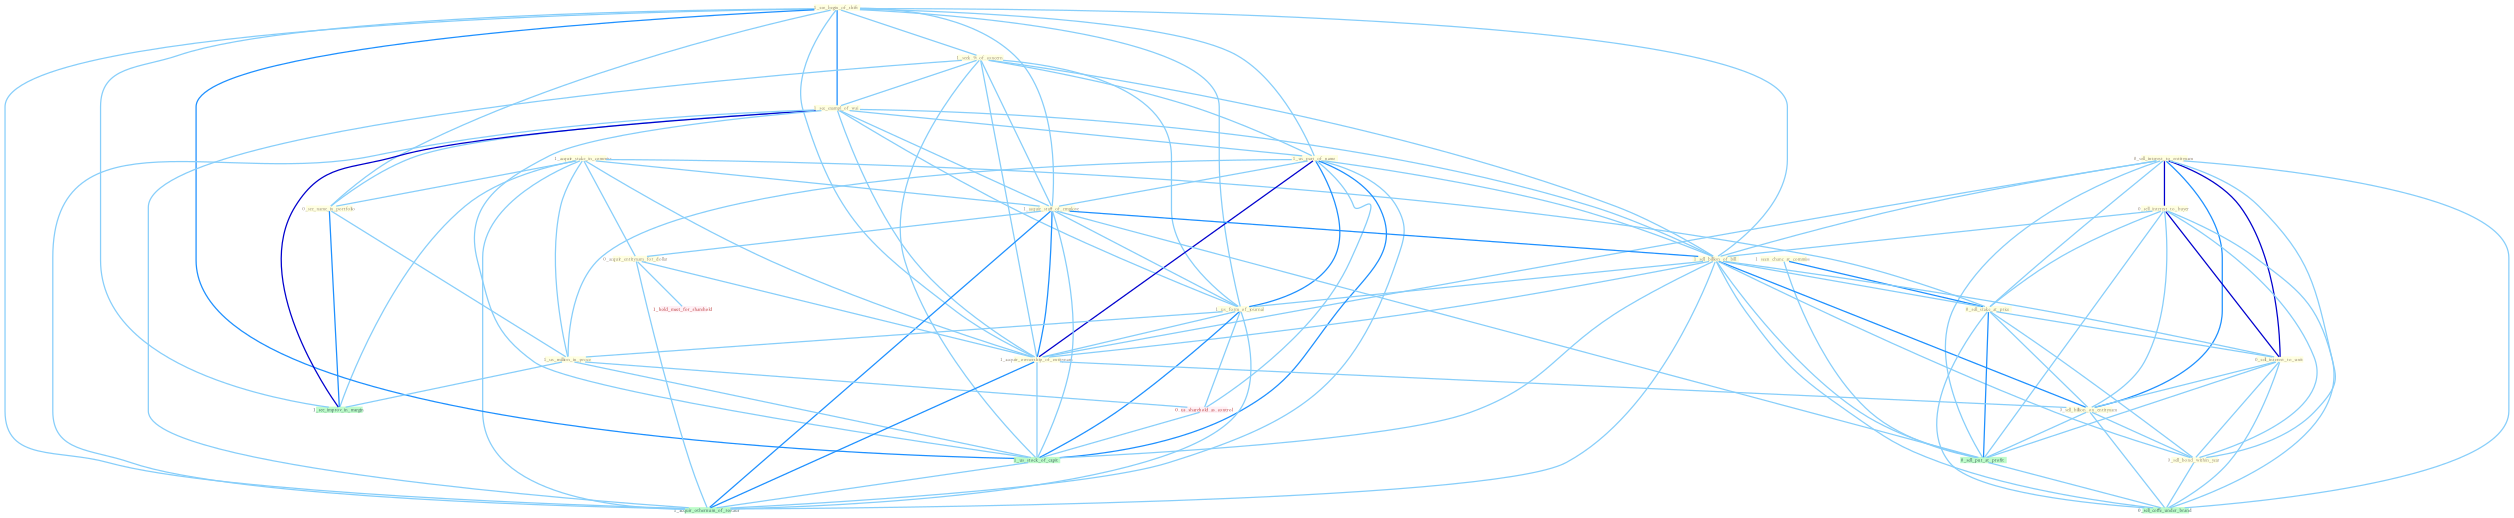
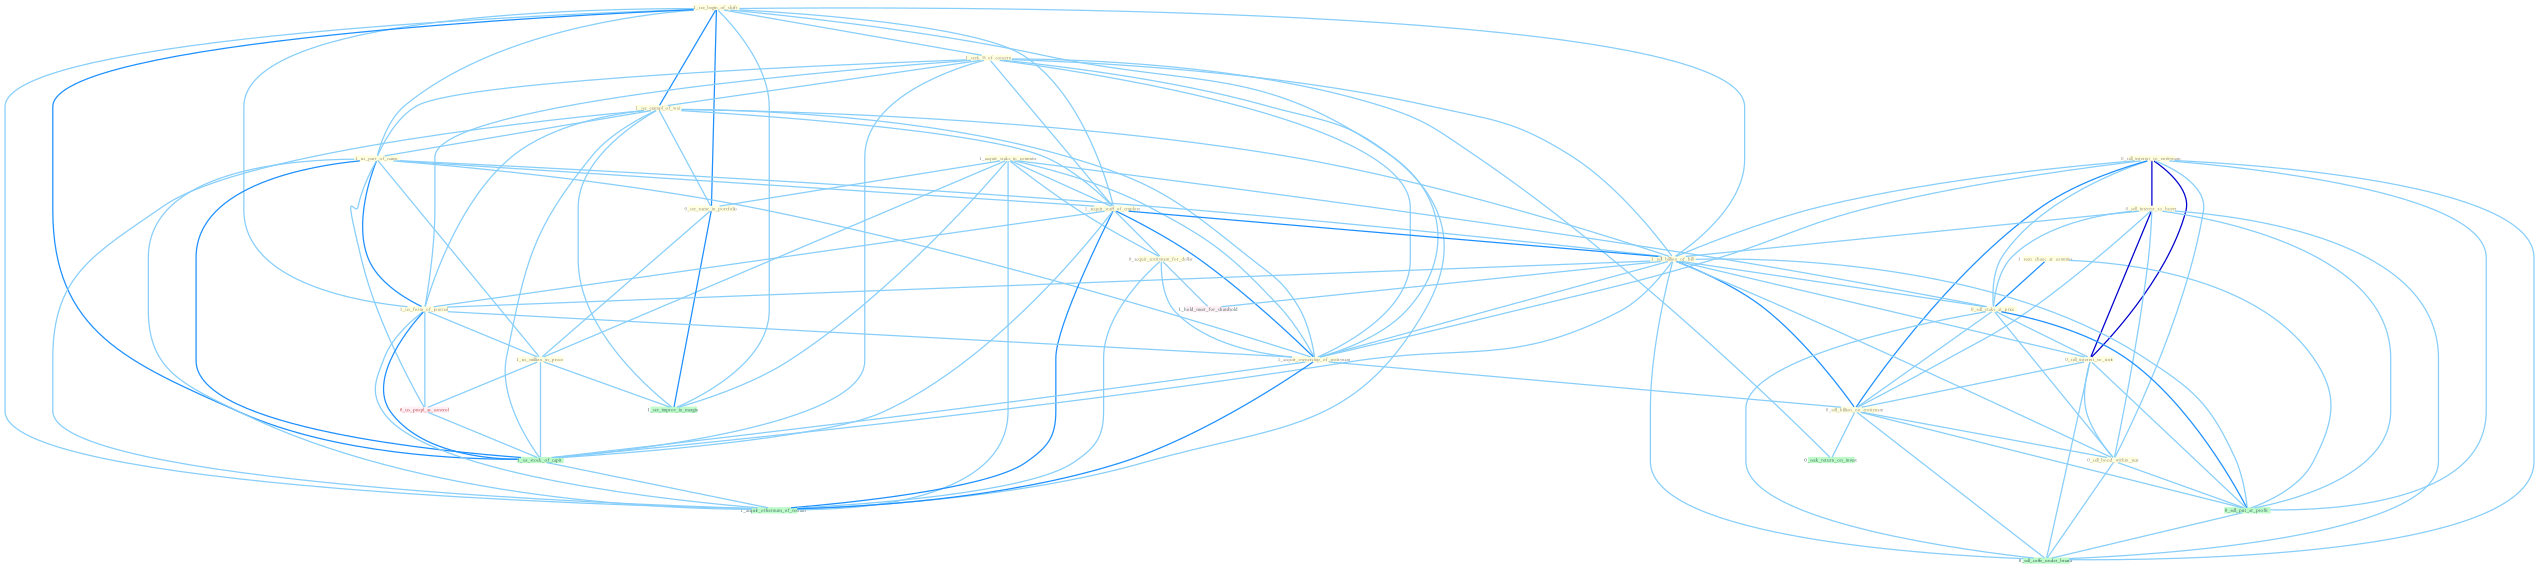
(570, 84) -> (714, 123)
(348, 168) -> (578, 259)
(1176, 259) -> (812, 220)
(684, 309) -> (1209, 309)
(1518, 334) -> (2175, 483)
(1204, 410) -> (425, 410)
none -> (1831, 460)
(1277, 496) -> (1452, 283)
